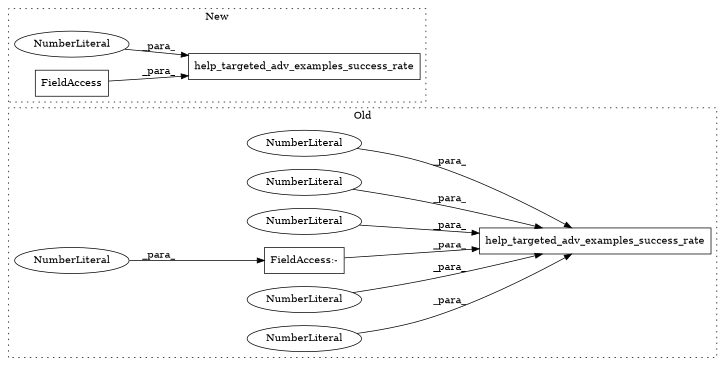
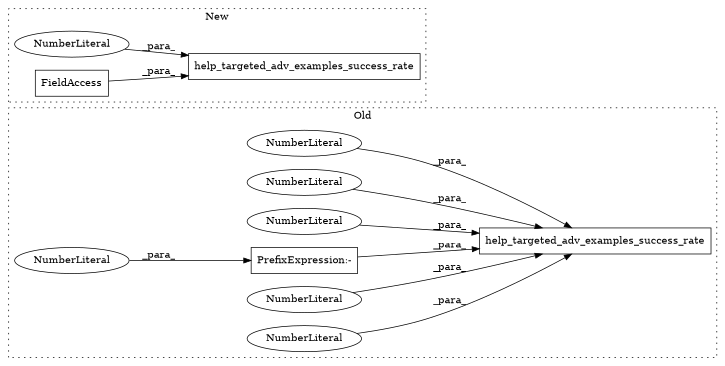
(304, 260) -> (304, 260)
